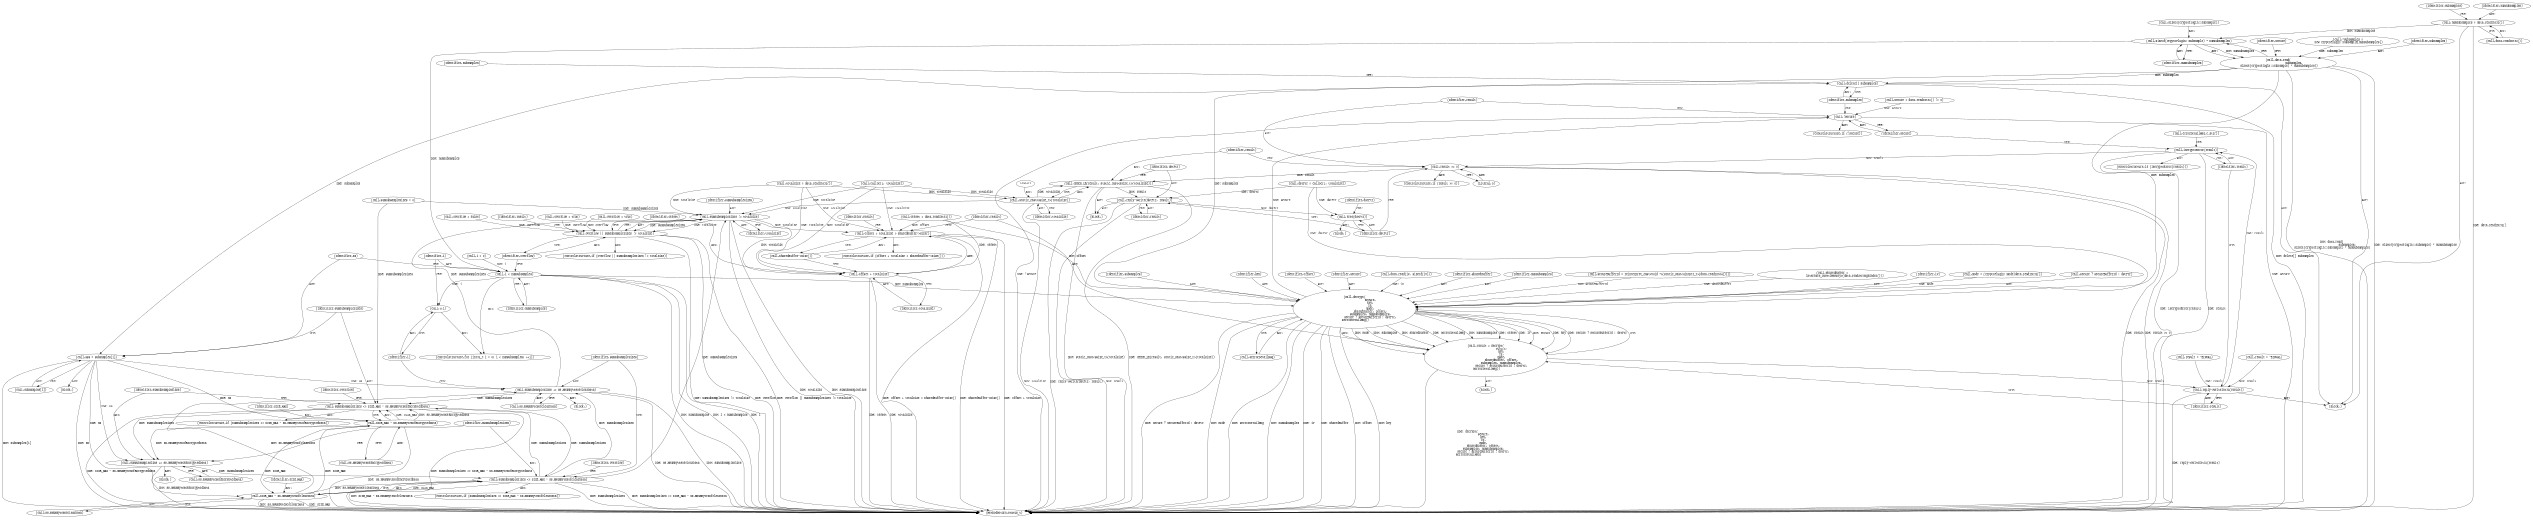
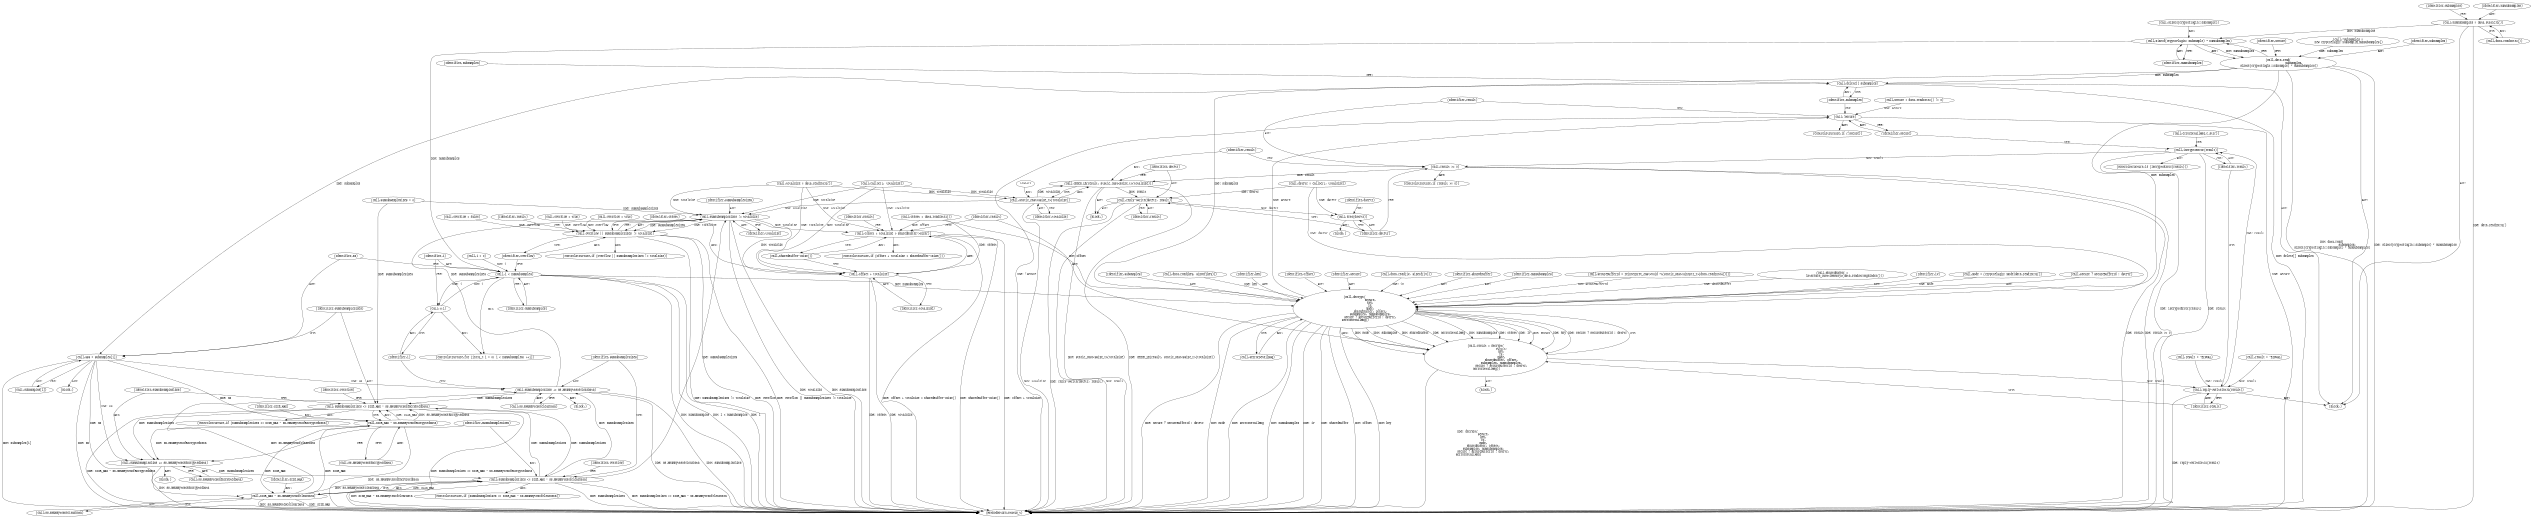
(2473, 23) -> (2473, 23)
(1486, 184) -> none
none -> (1190, 275)
none -> (467, 287)
